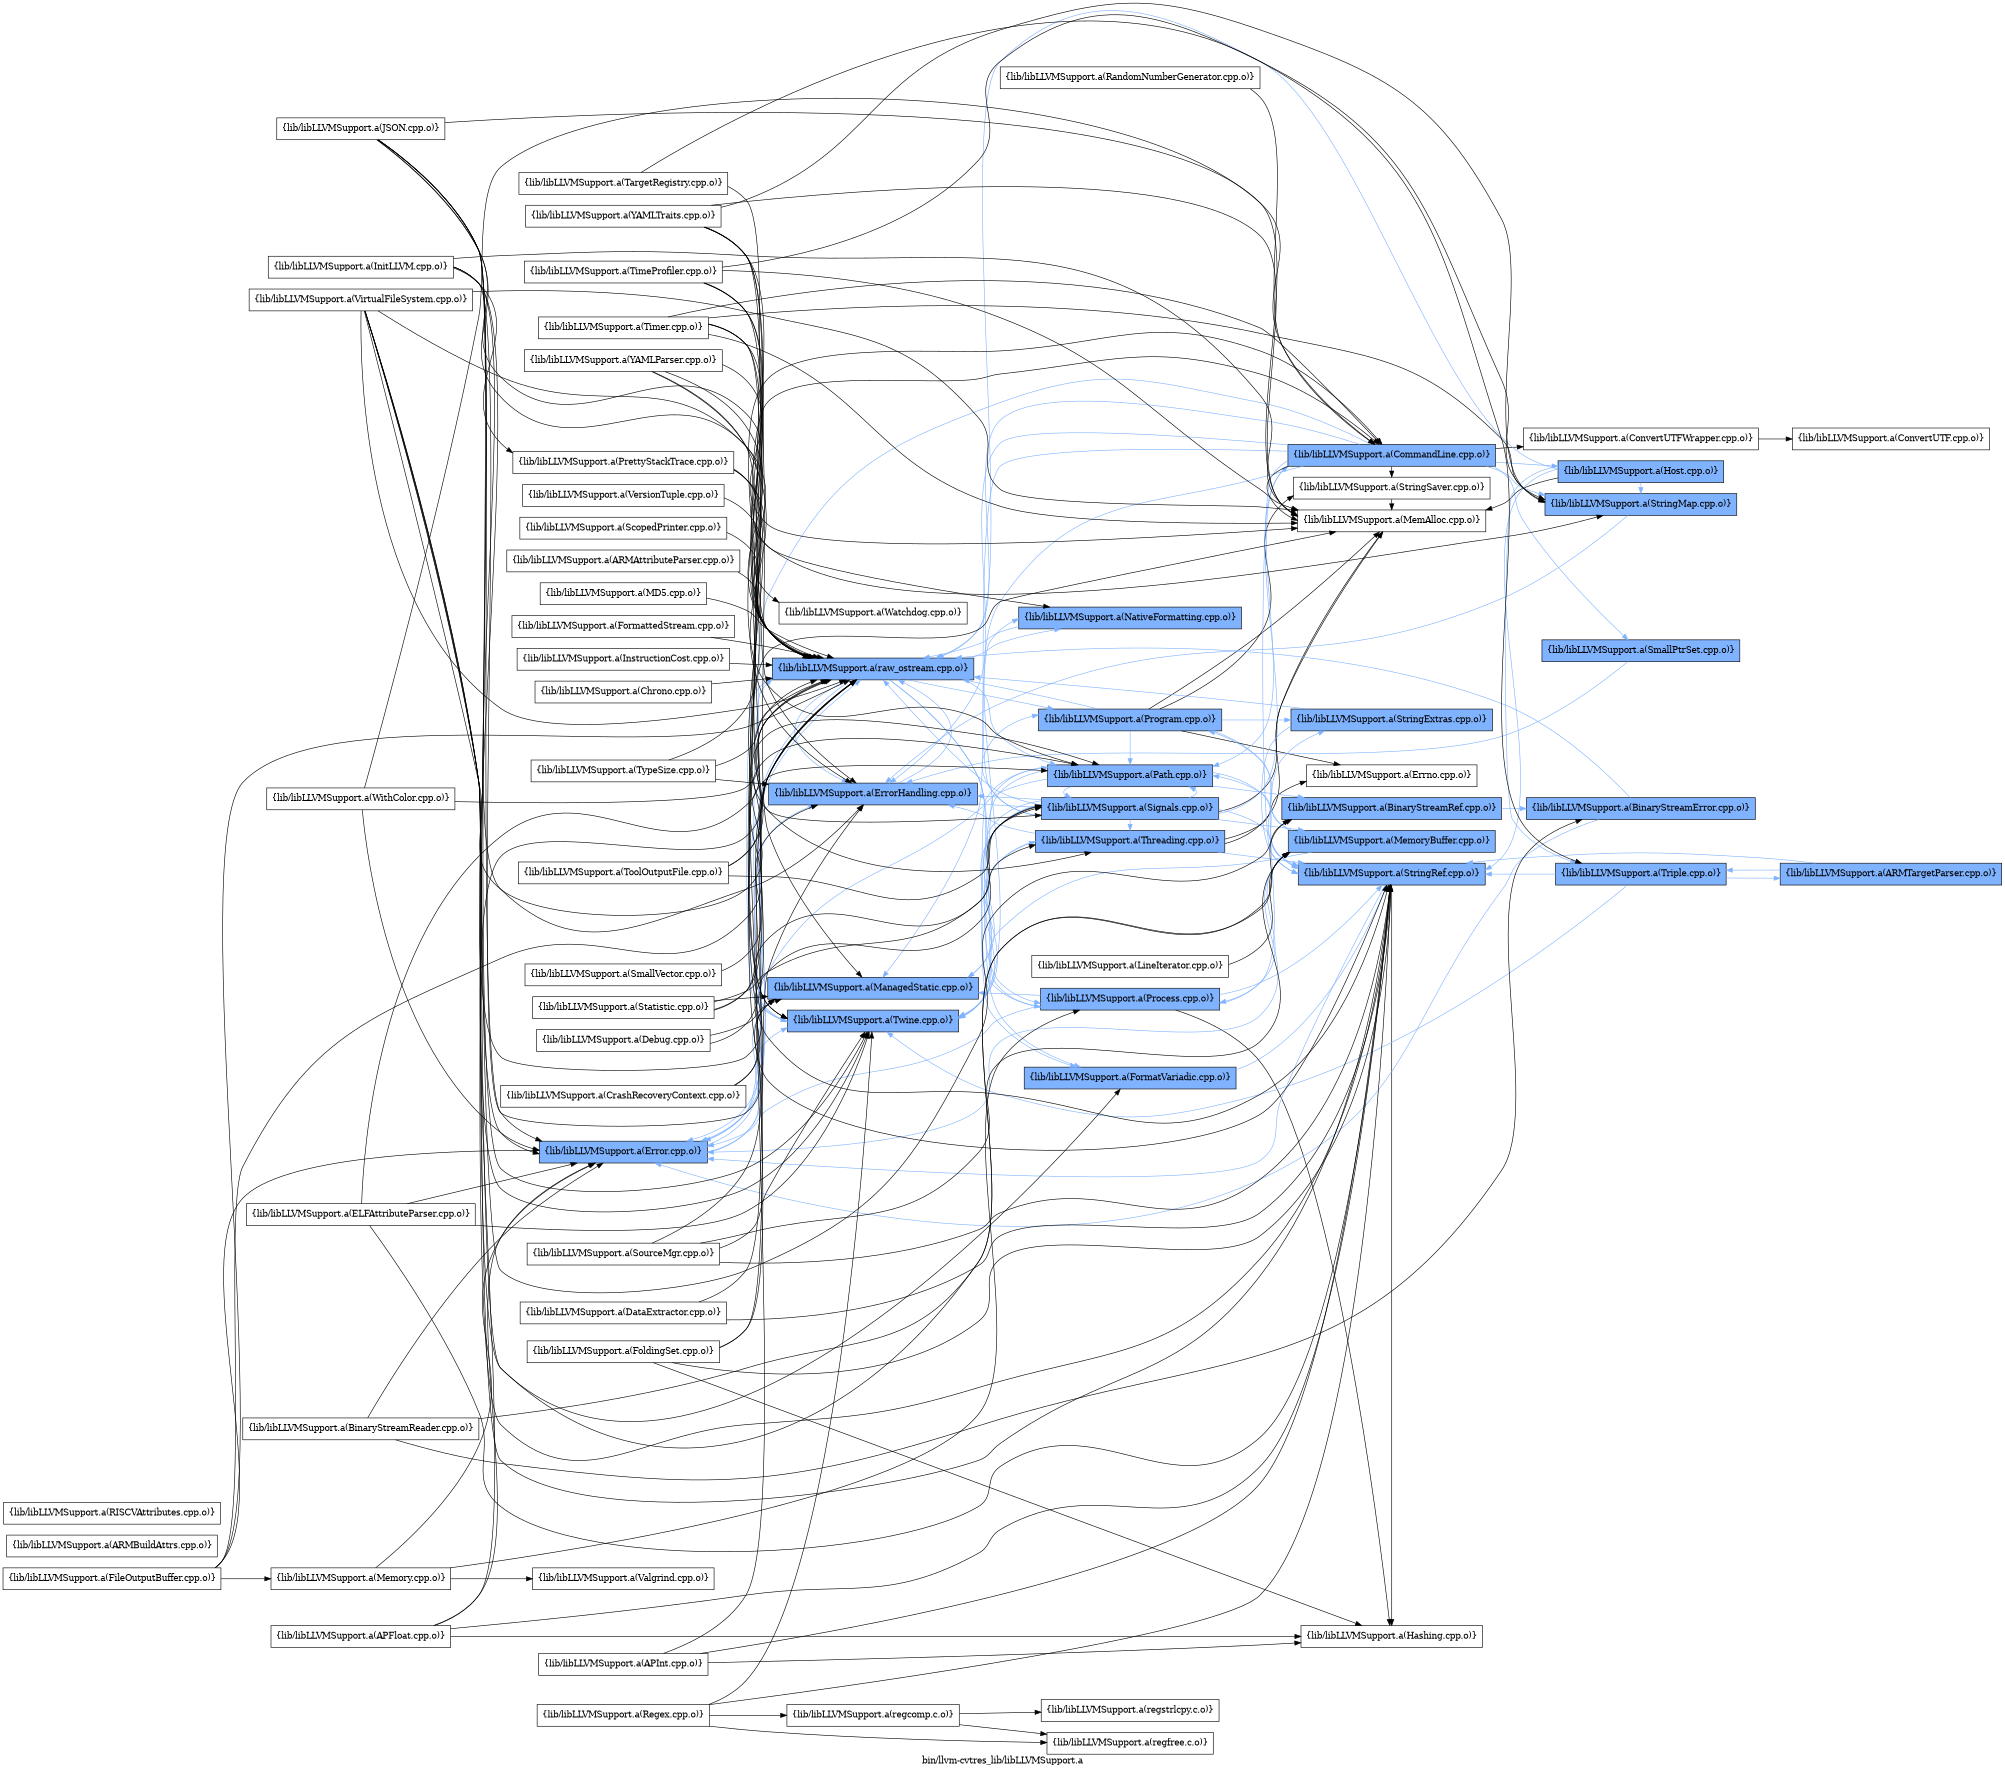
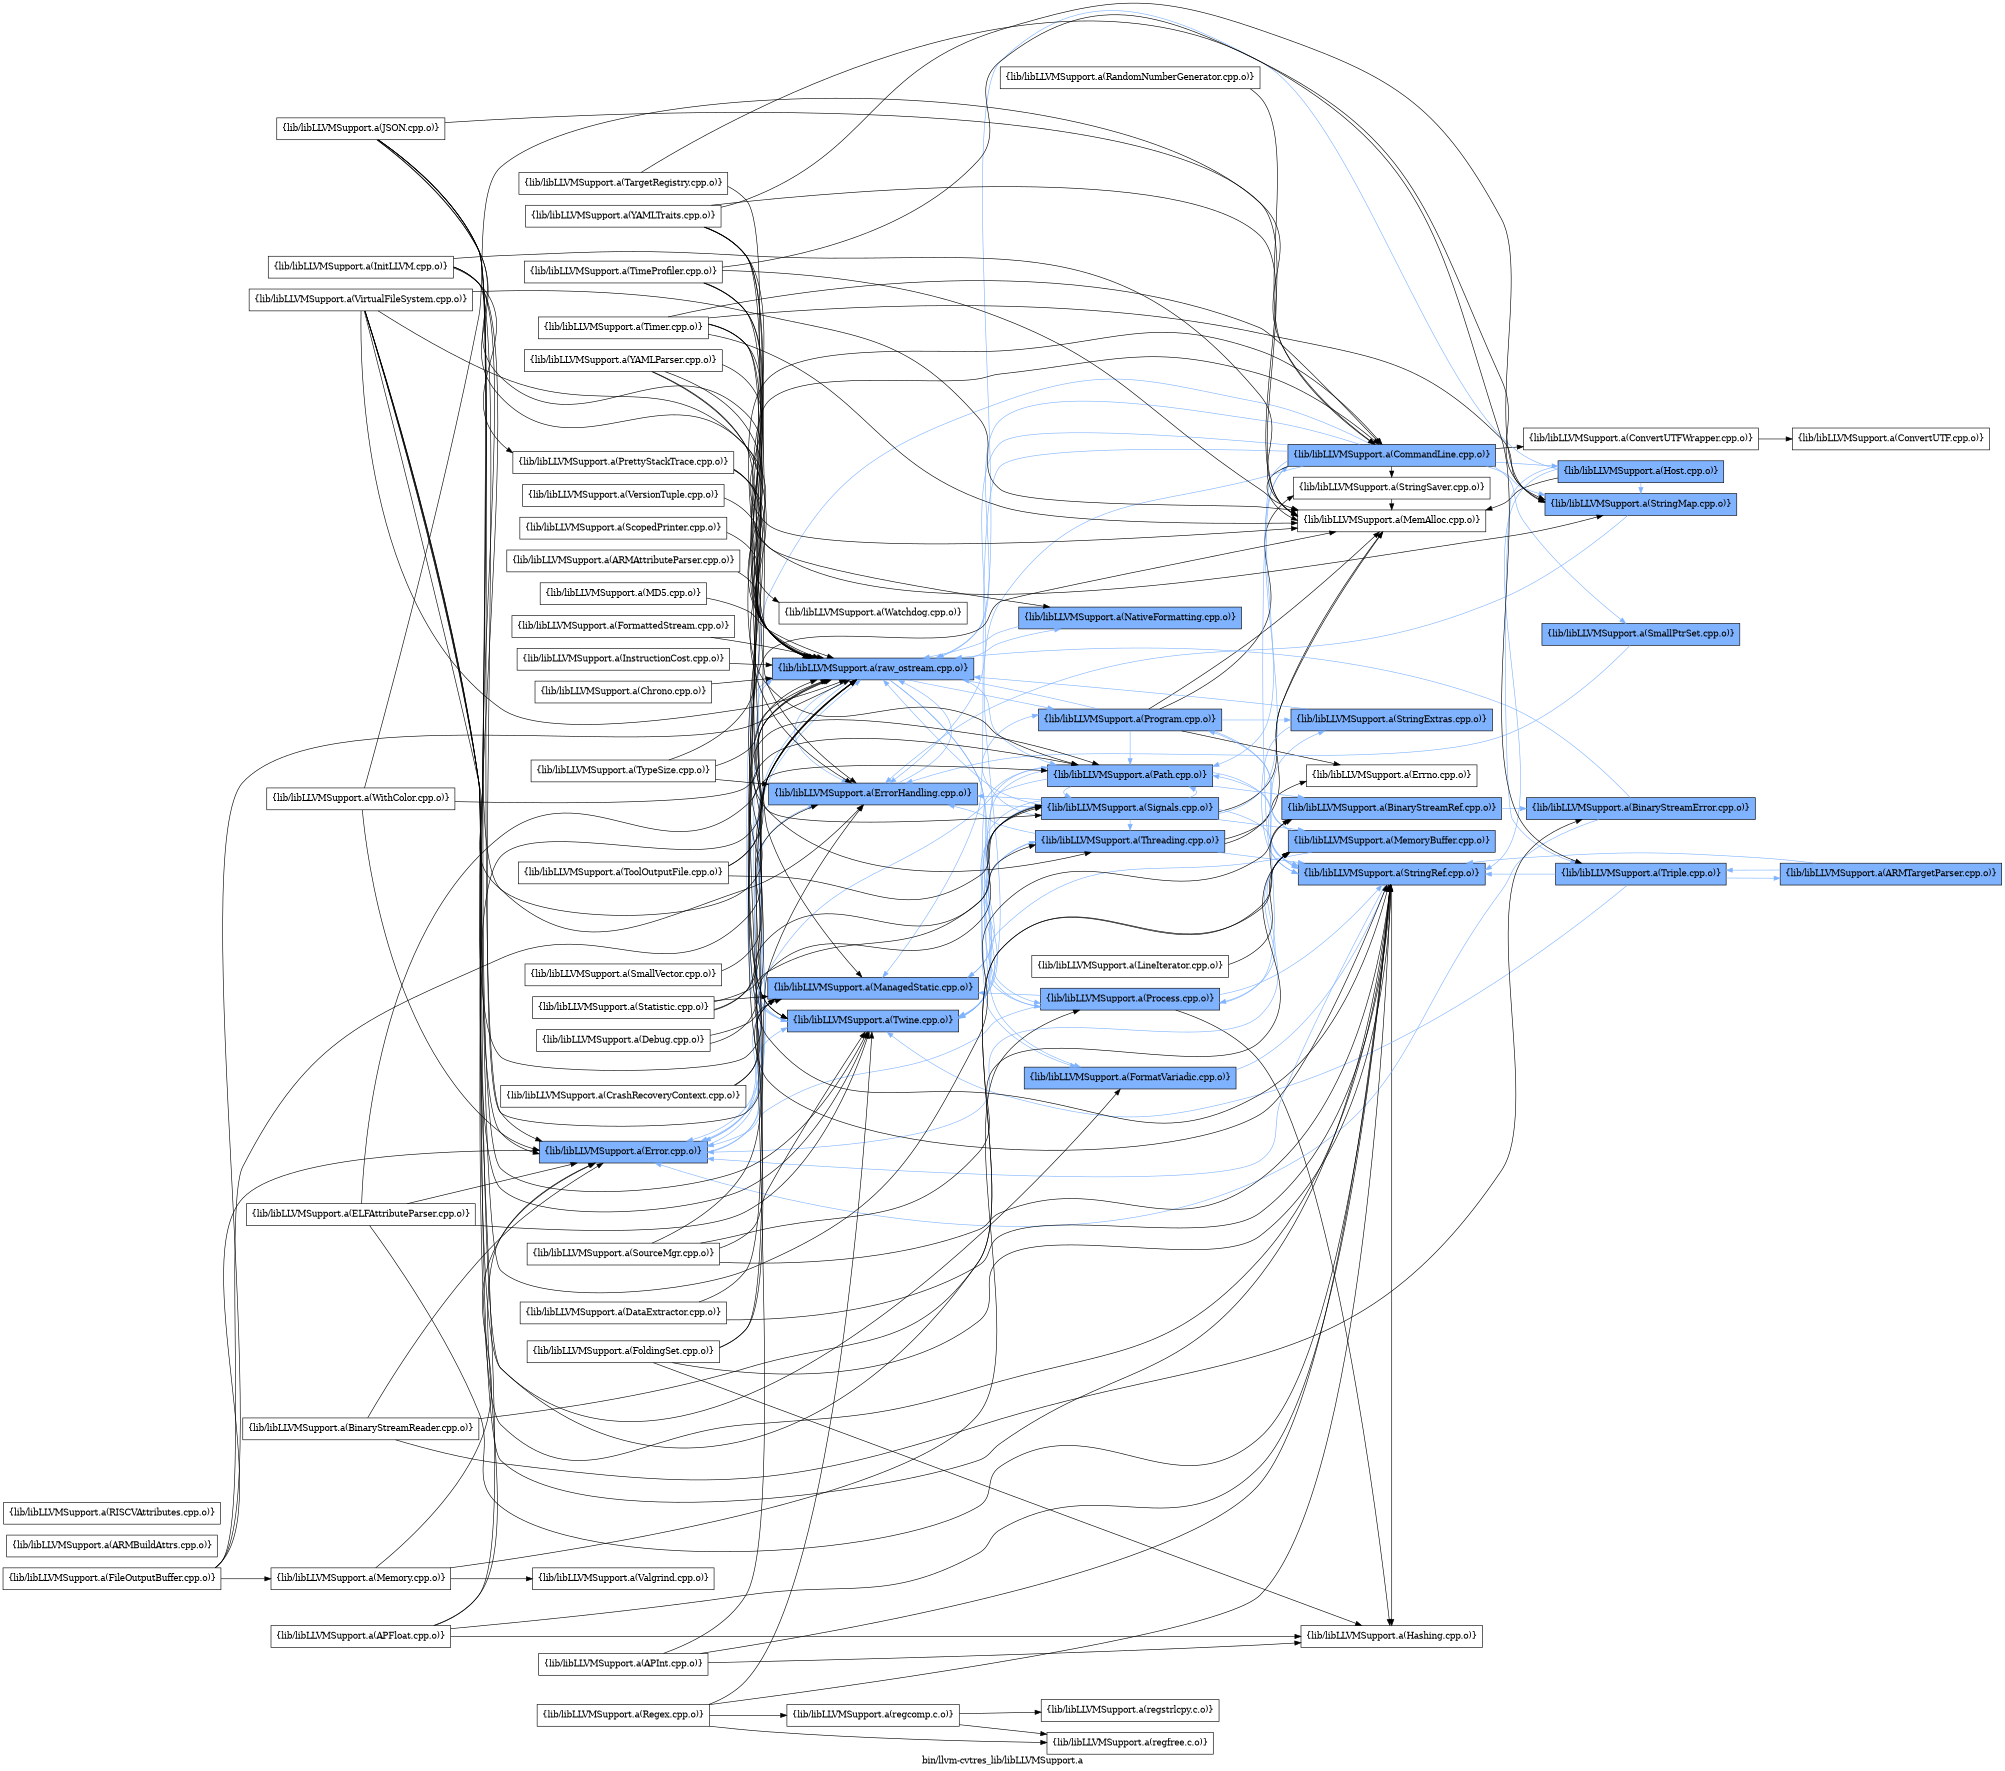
(983, 730) -> none
